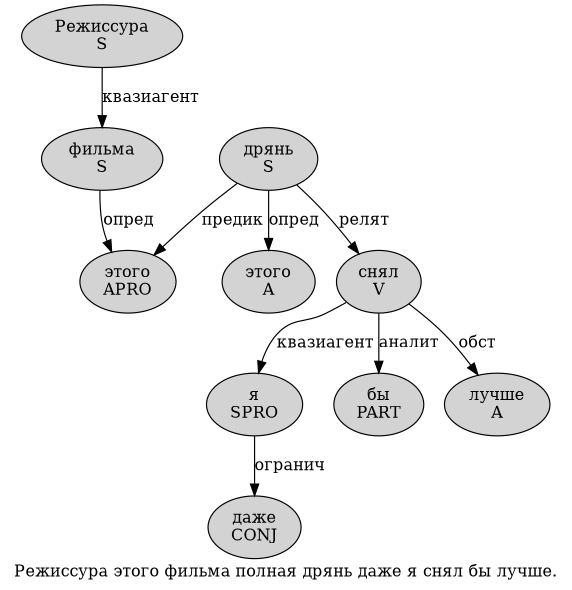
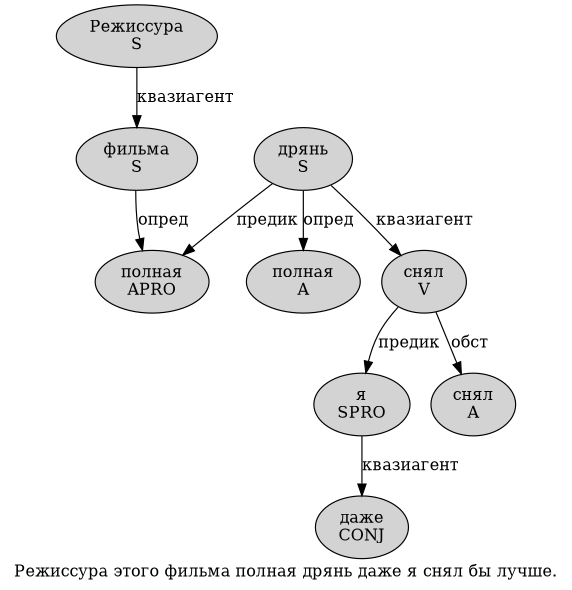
(364, 220) -> (425, 220)
(128, 282) -> (152, 282)
(269, 282) -> (303, 282)
(325, 343) -> (409, 343)
(379, 405) -> none
(497, 405) -> (473, 405)
(290, 466) -> (411, 466)
